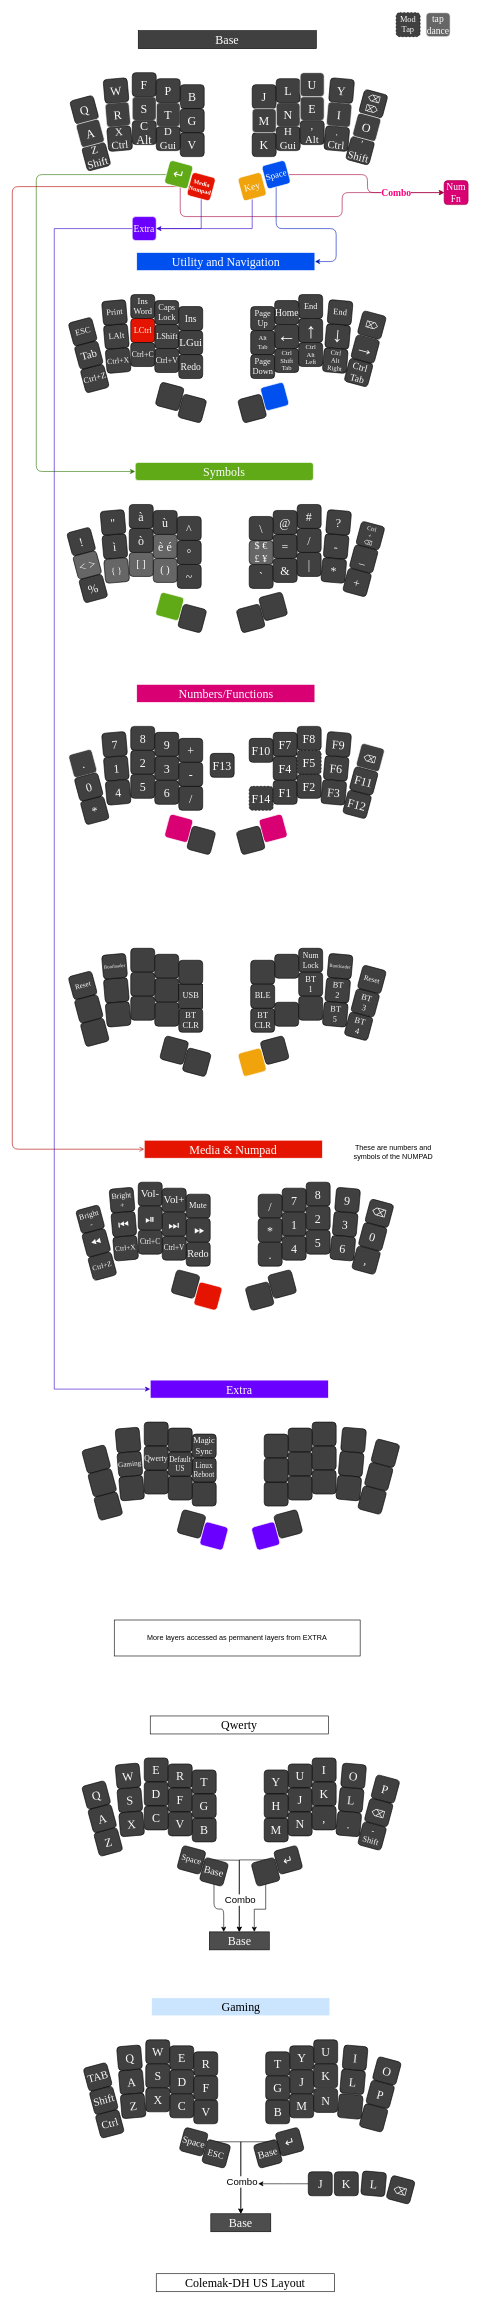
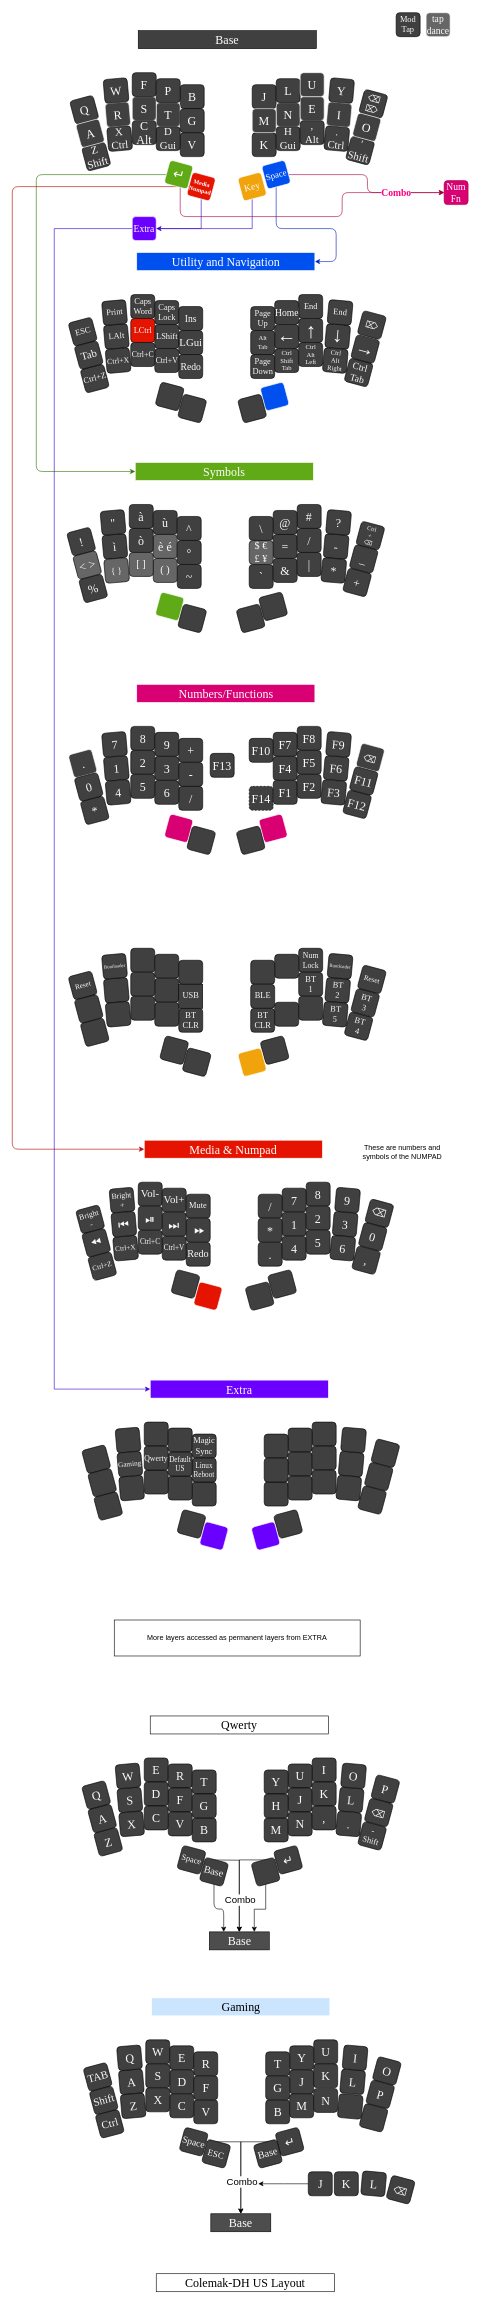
(408, 24) -> (408, 24)
(143, 306) -> (143, 306)
(224, 471) -> (224, 471)
(309, 762) -> (309, 762)
(140, 1149) -> (138, 1149)
(393, 1152) -> (402, 1152)
